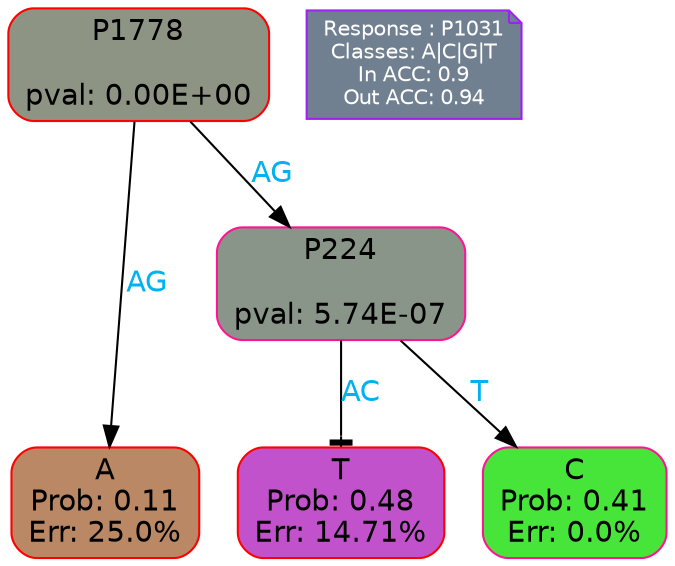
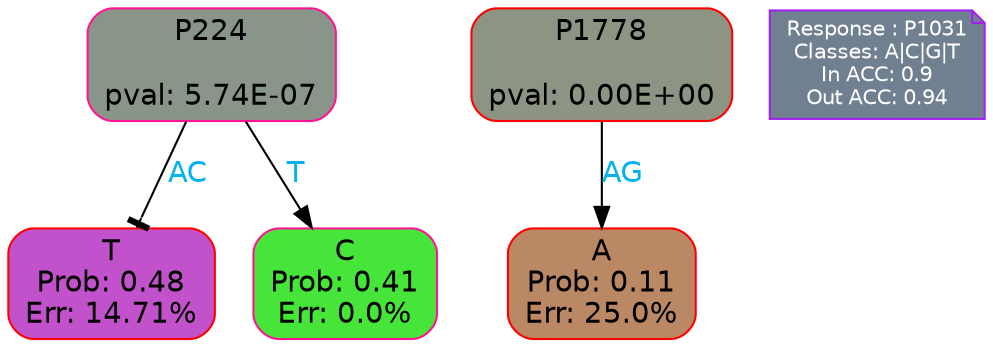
(233, 166) -> none
